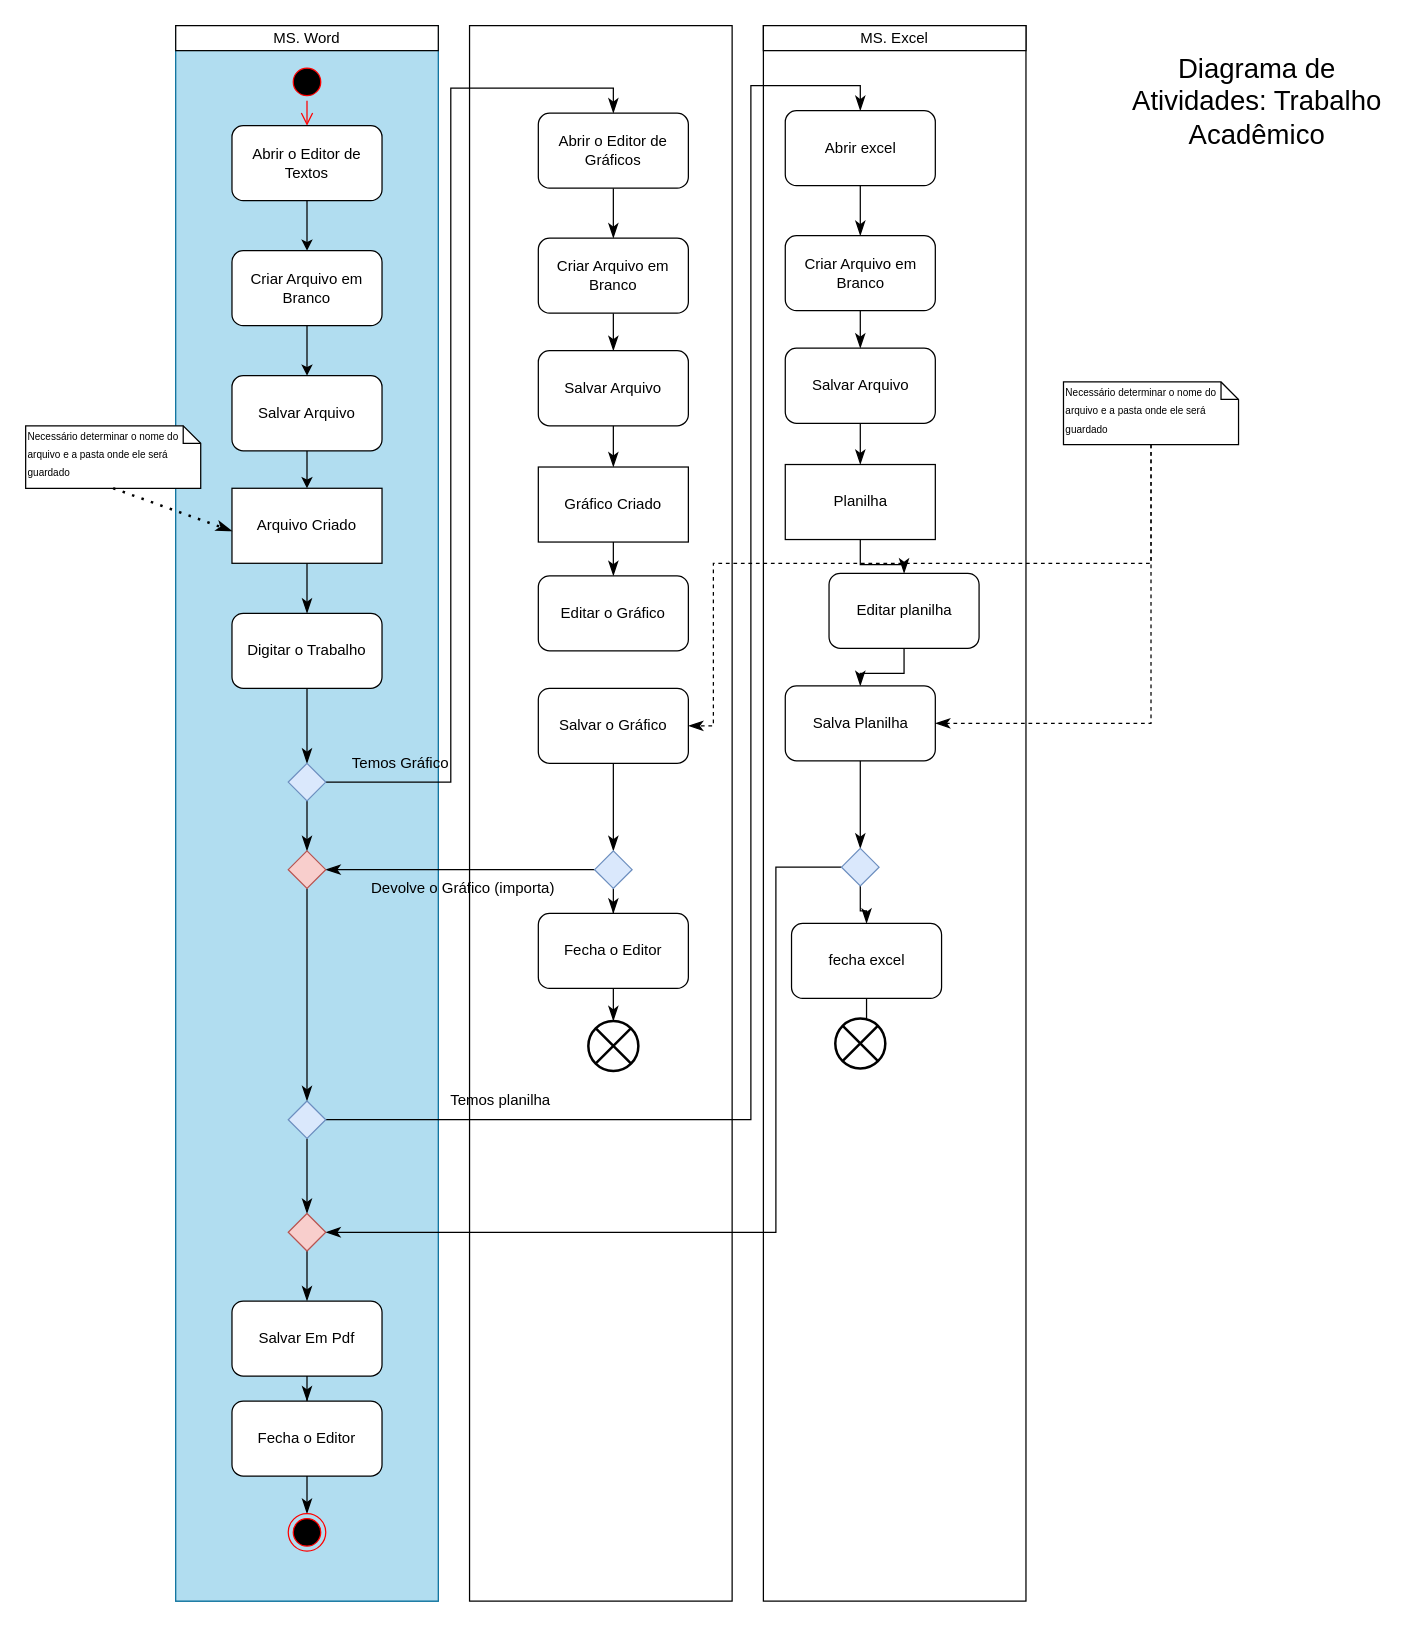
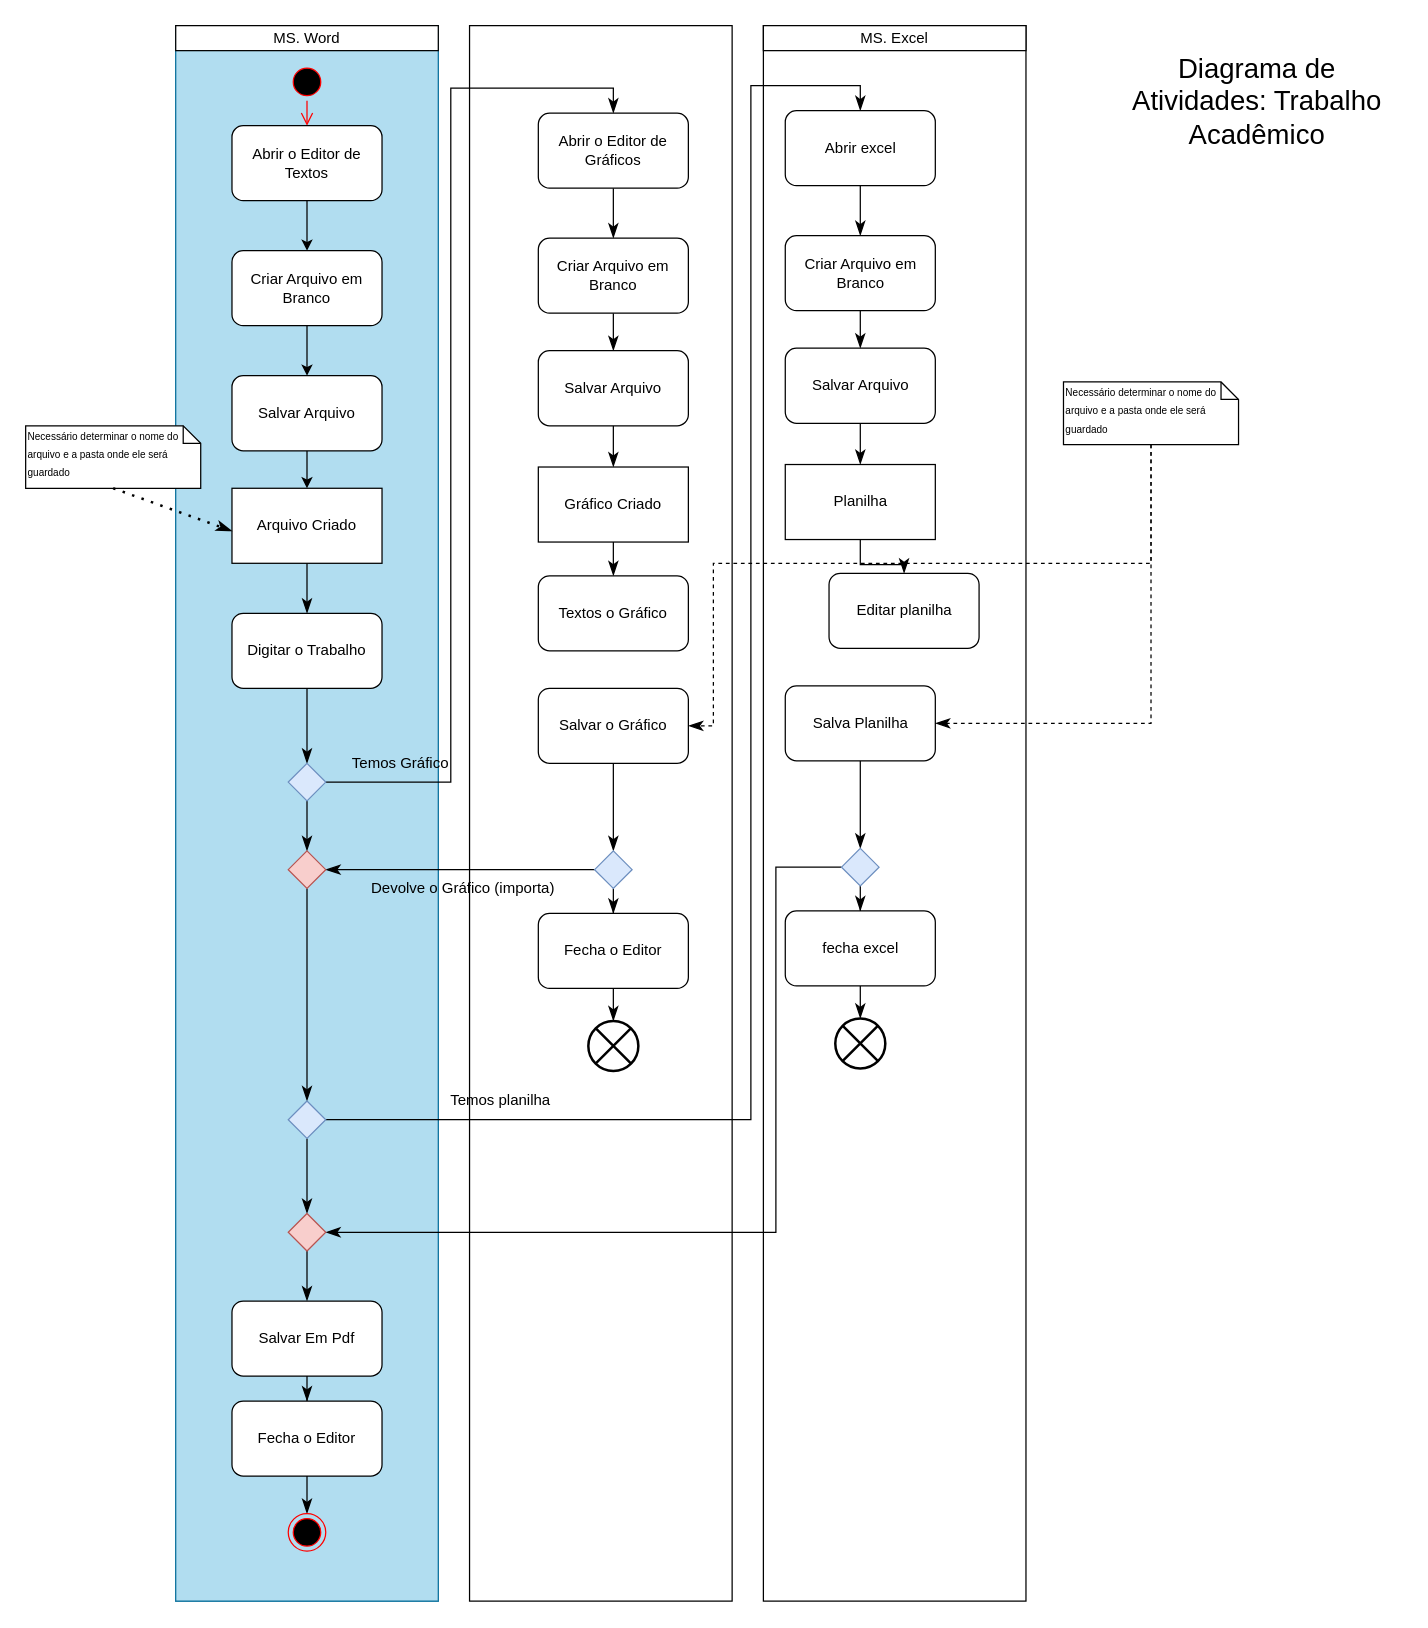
(613, 613) -> (613, 613)
(895, 673) -> none
(866, 961) -> (860, 948)
